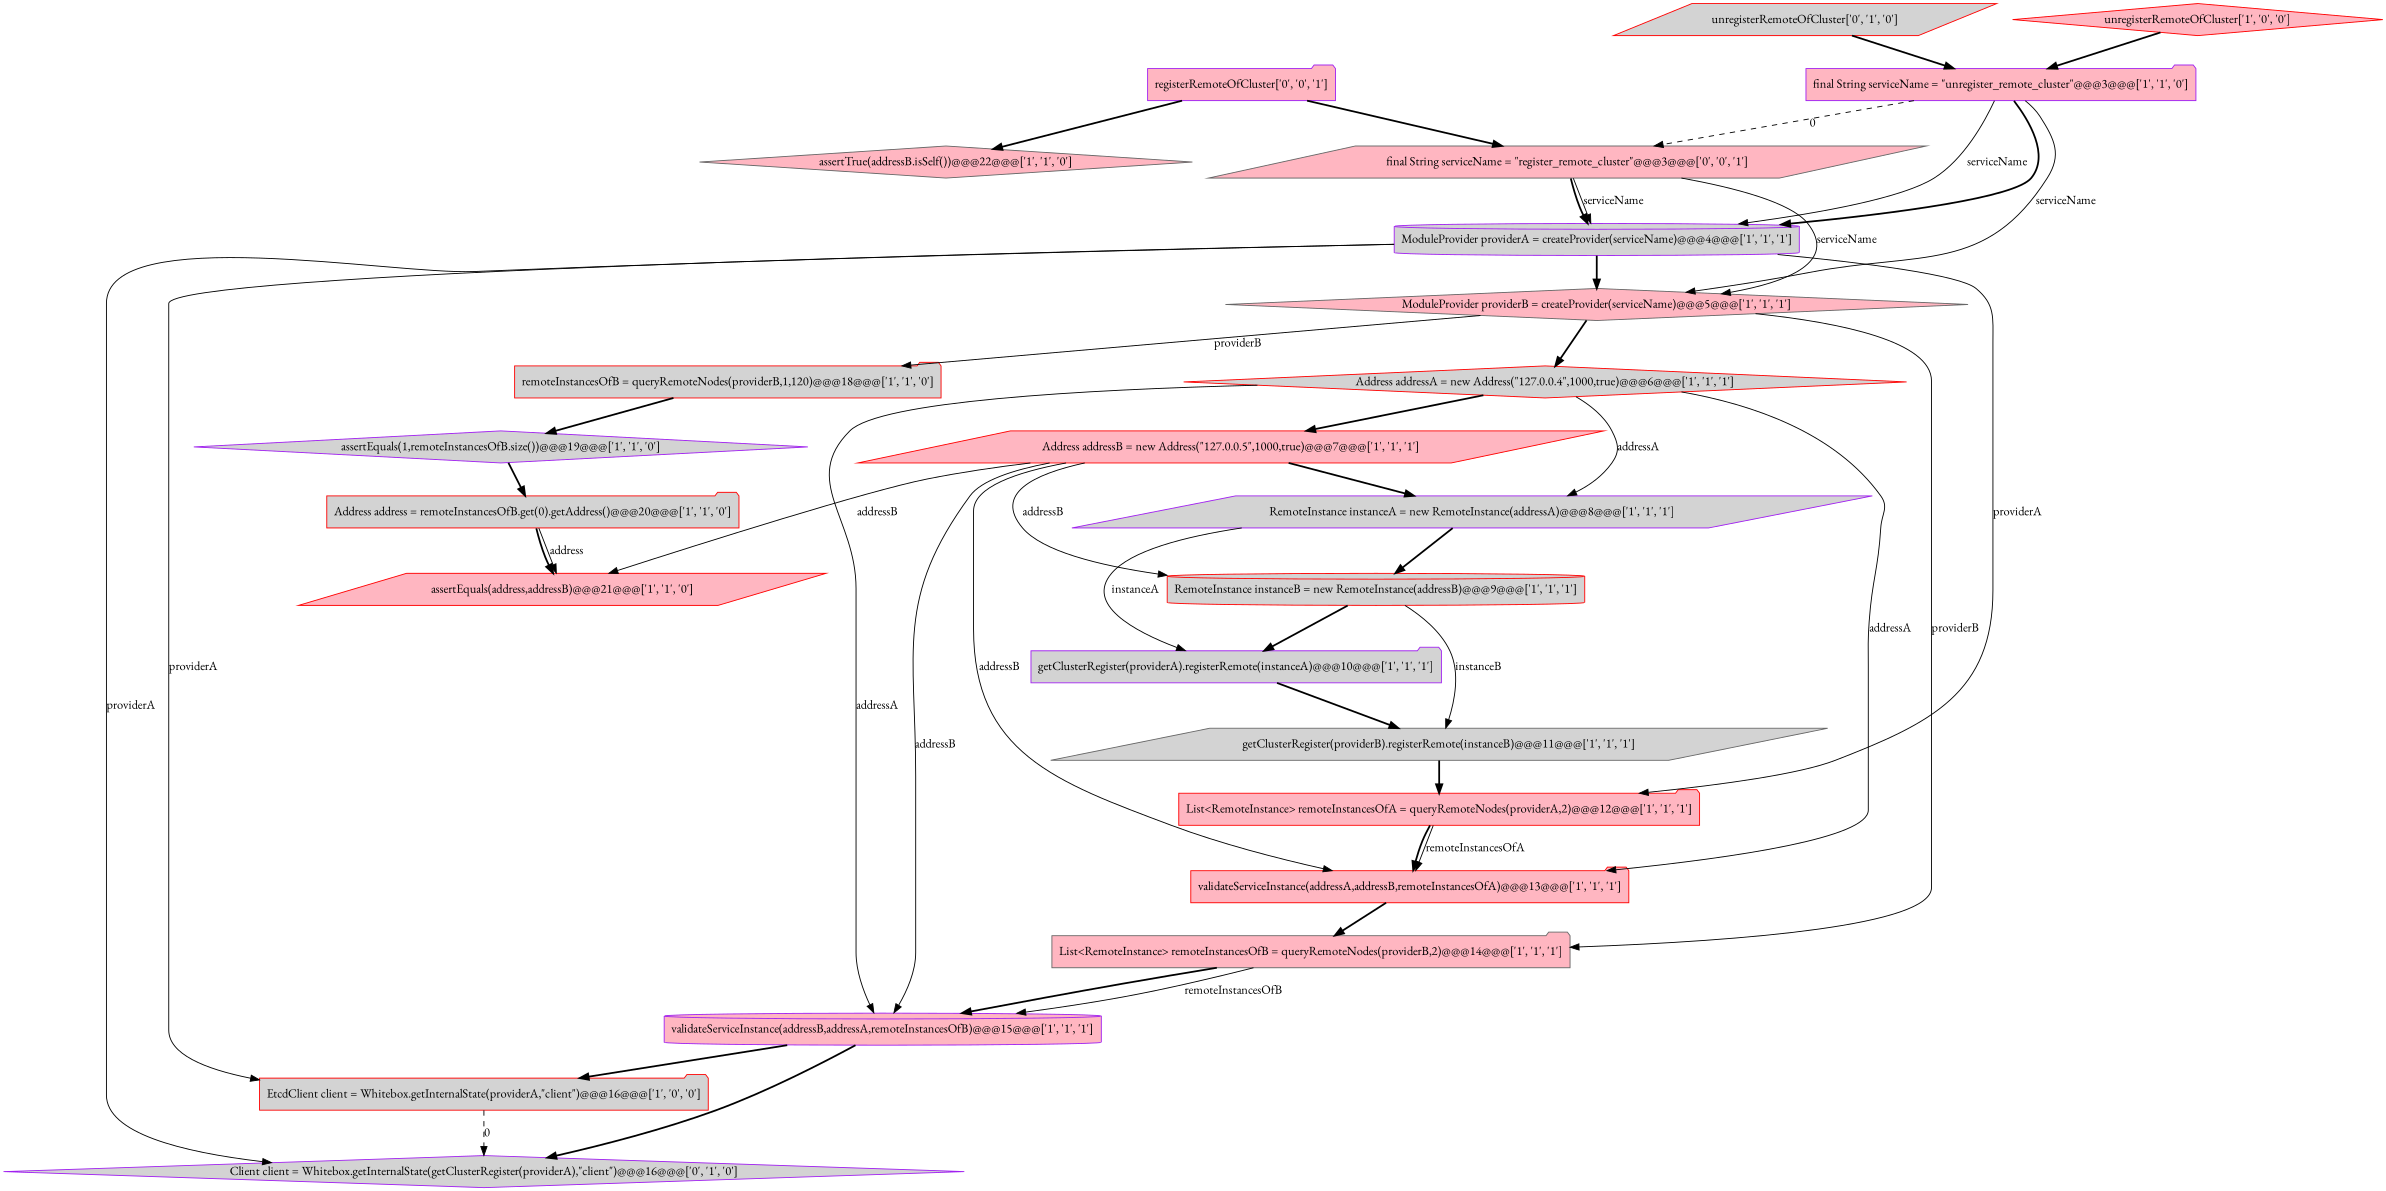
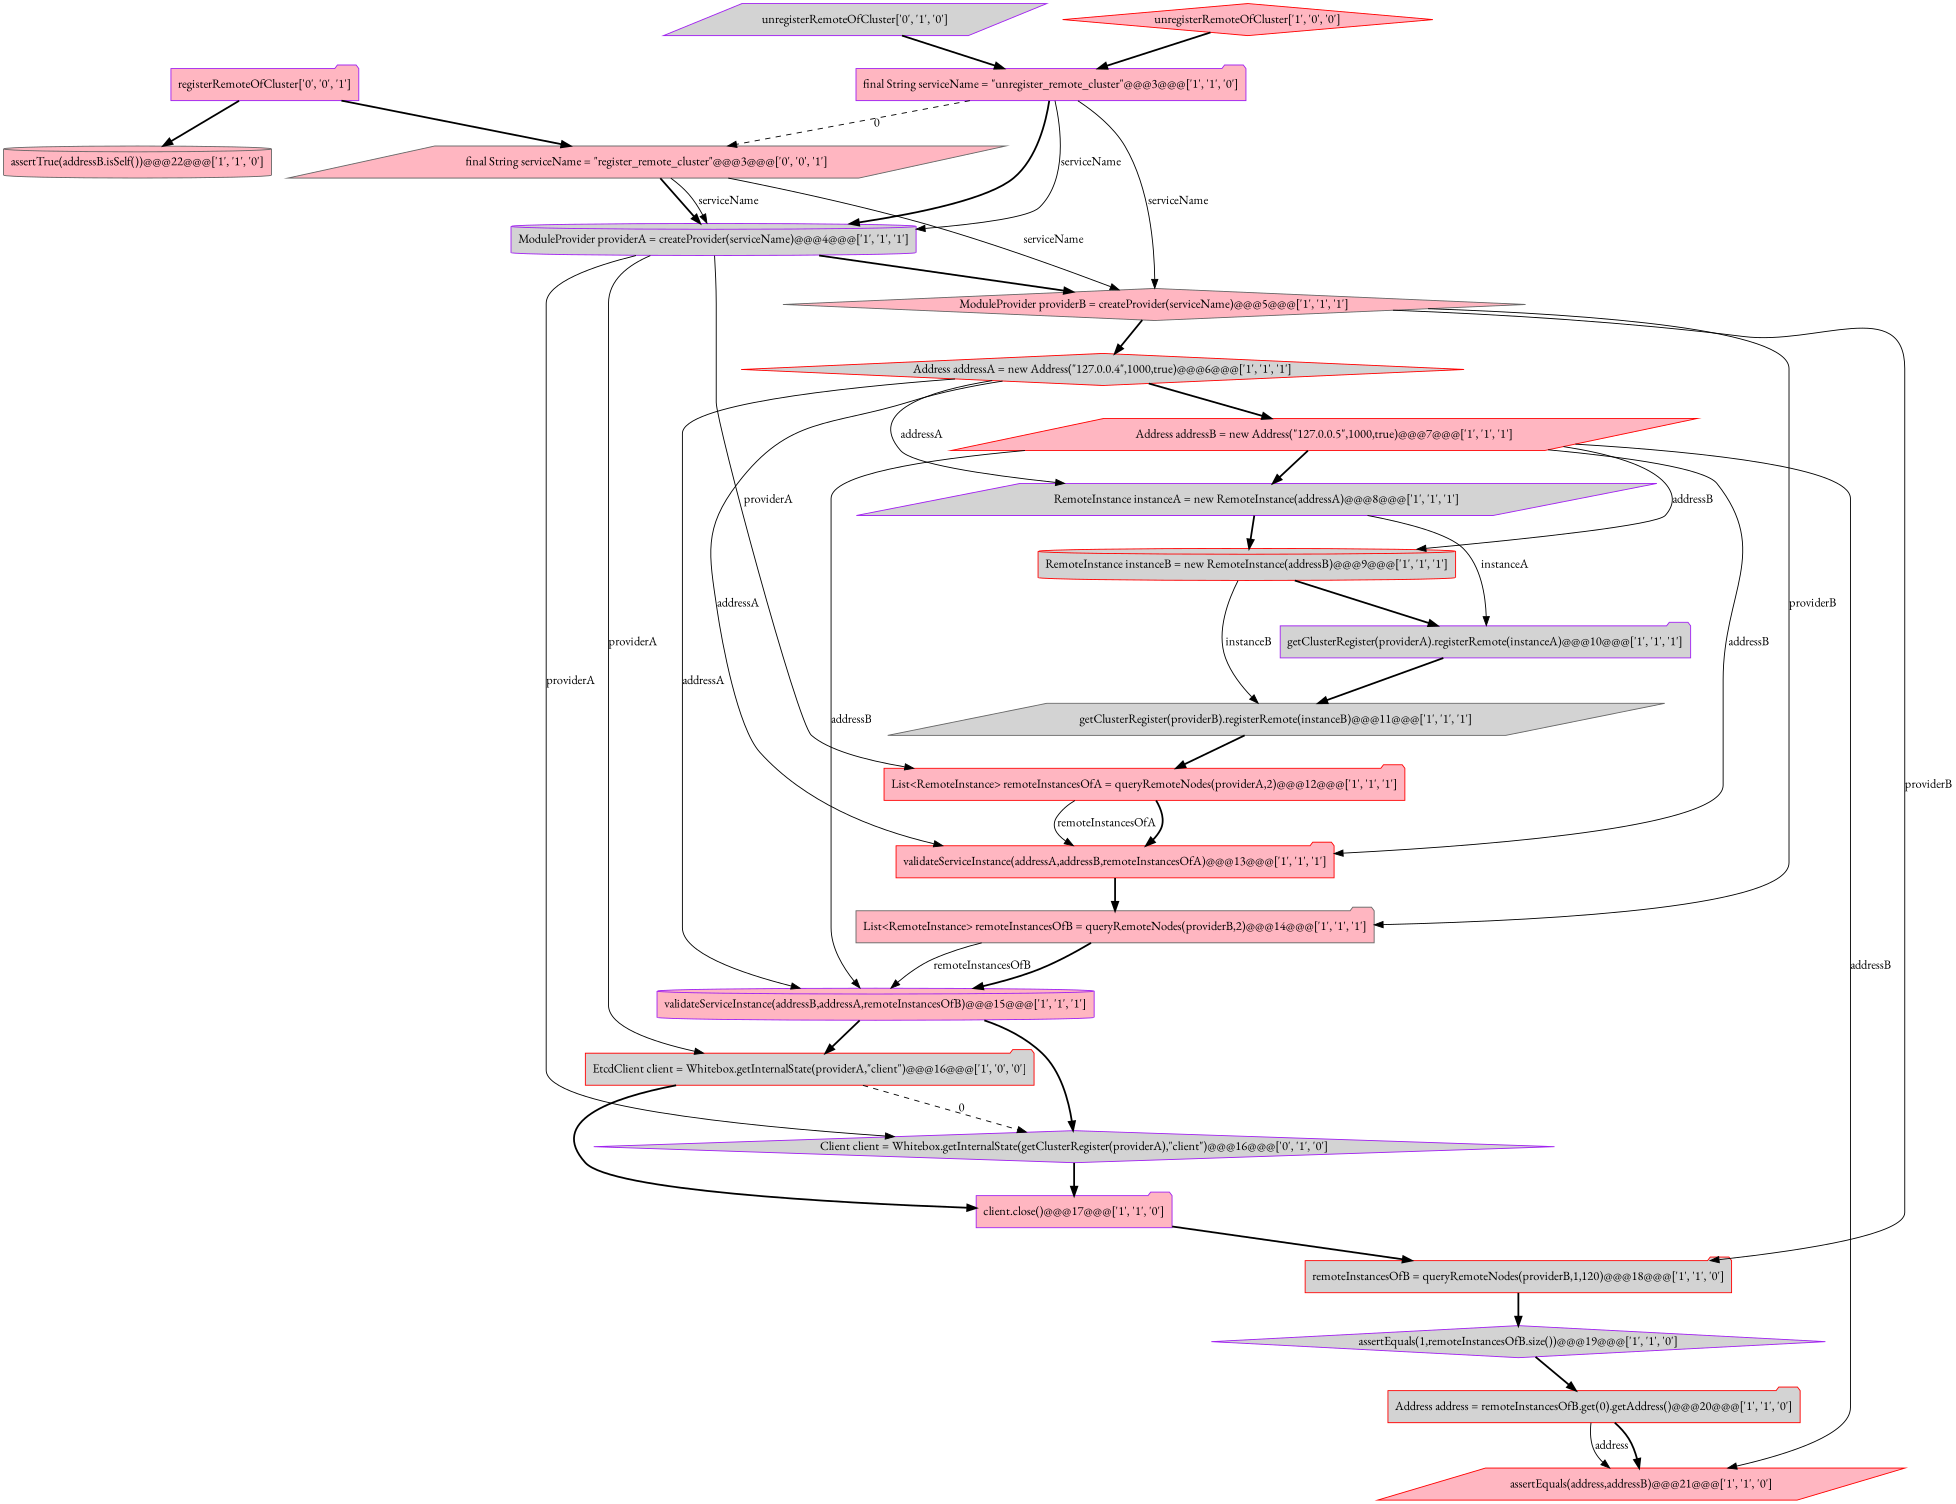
(1805, 20) -> (855, 20)
(946, 162) -> (138, 162)
none -> (1074, 1212)
